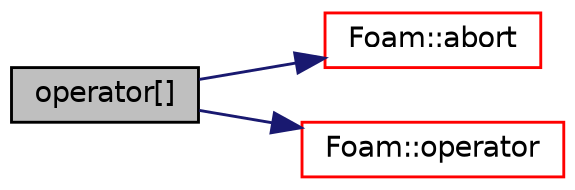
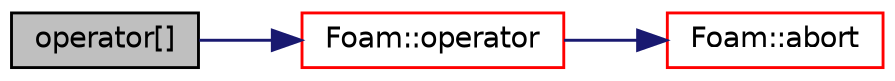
(247, 71) -> (601, 40)
